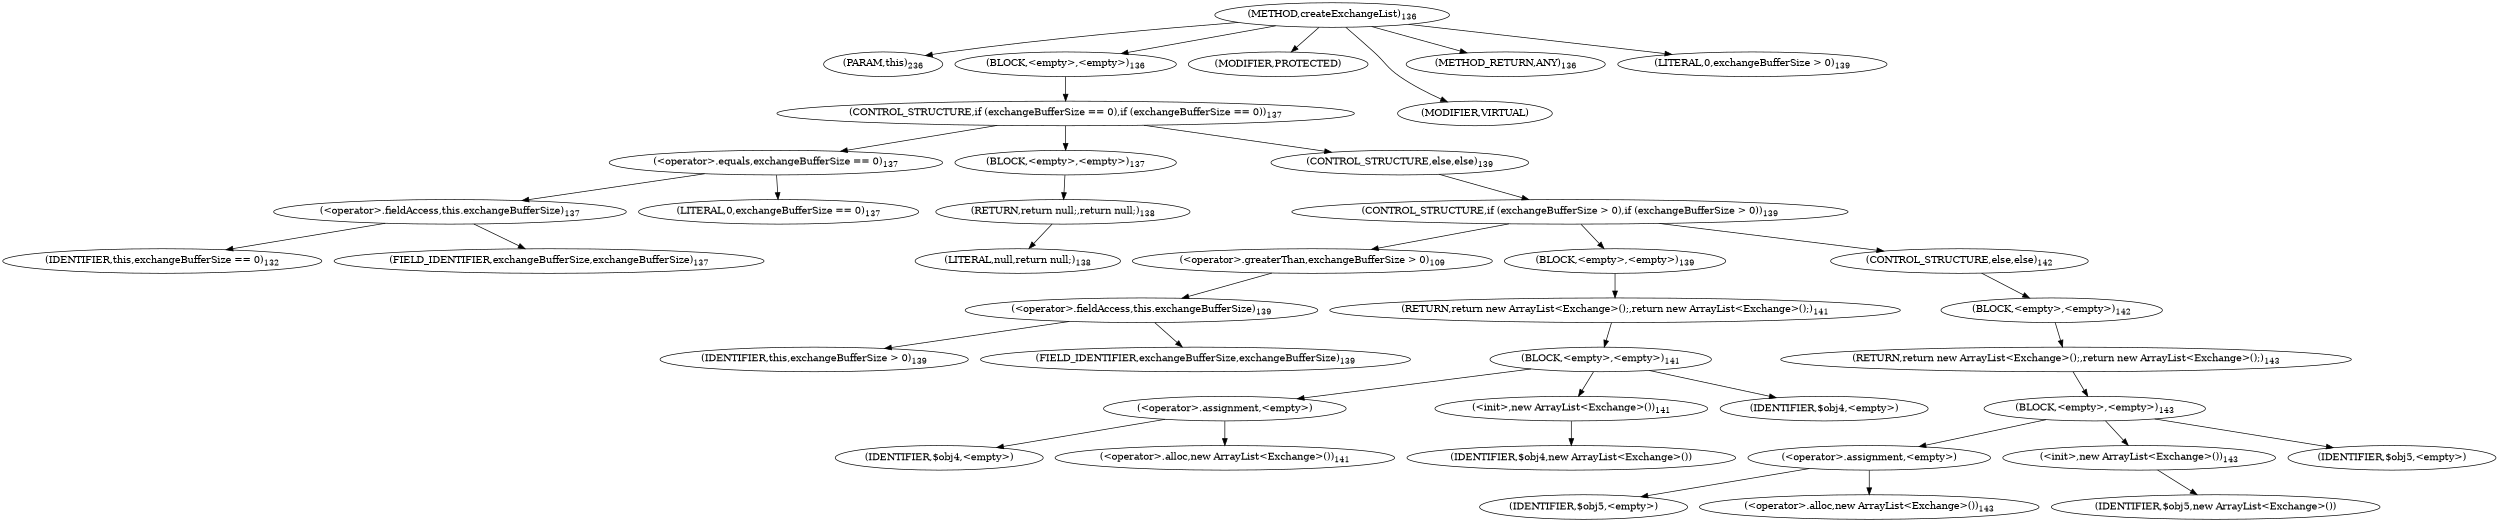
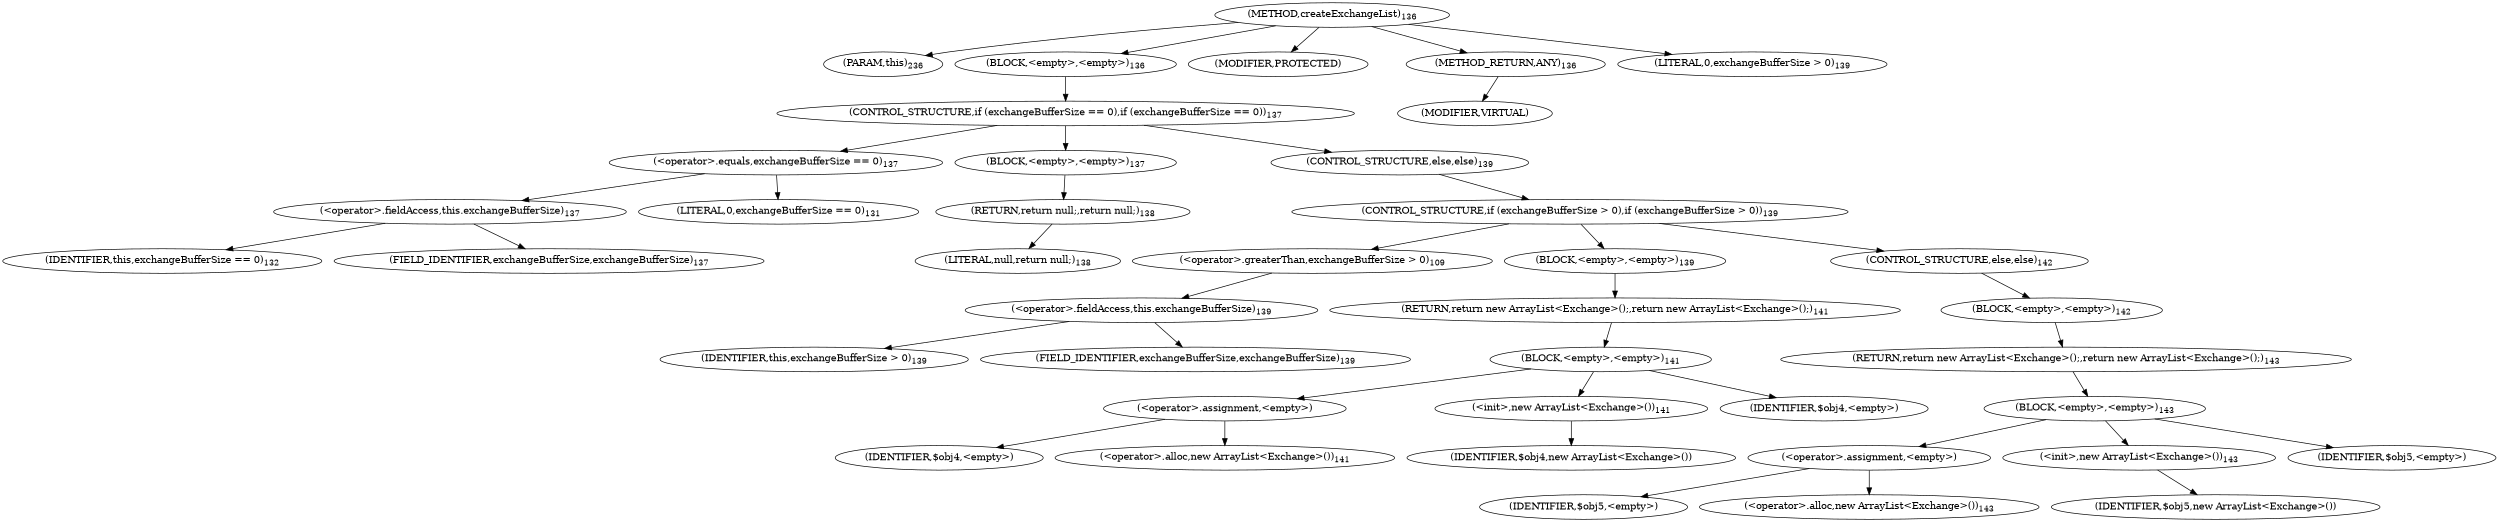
(1390, 68) -> (1492, 86)
(873, 211) -> (873, 211)
